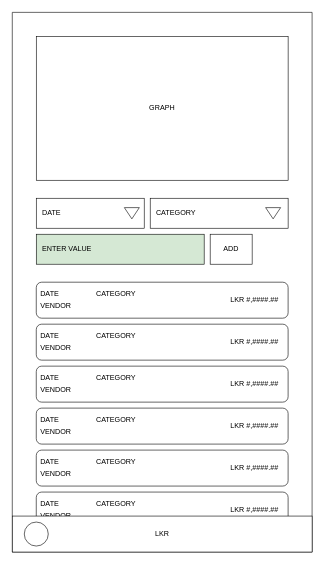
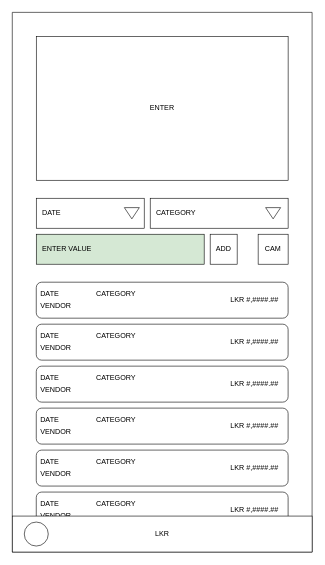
(162, 108) -> (162, 108)
(231, 249) -> (224, 249)
none -> (273, 249)
